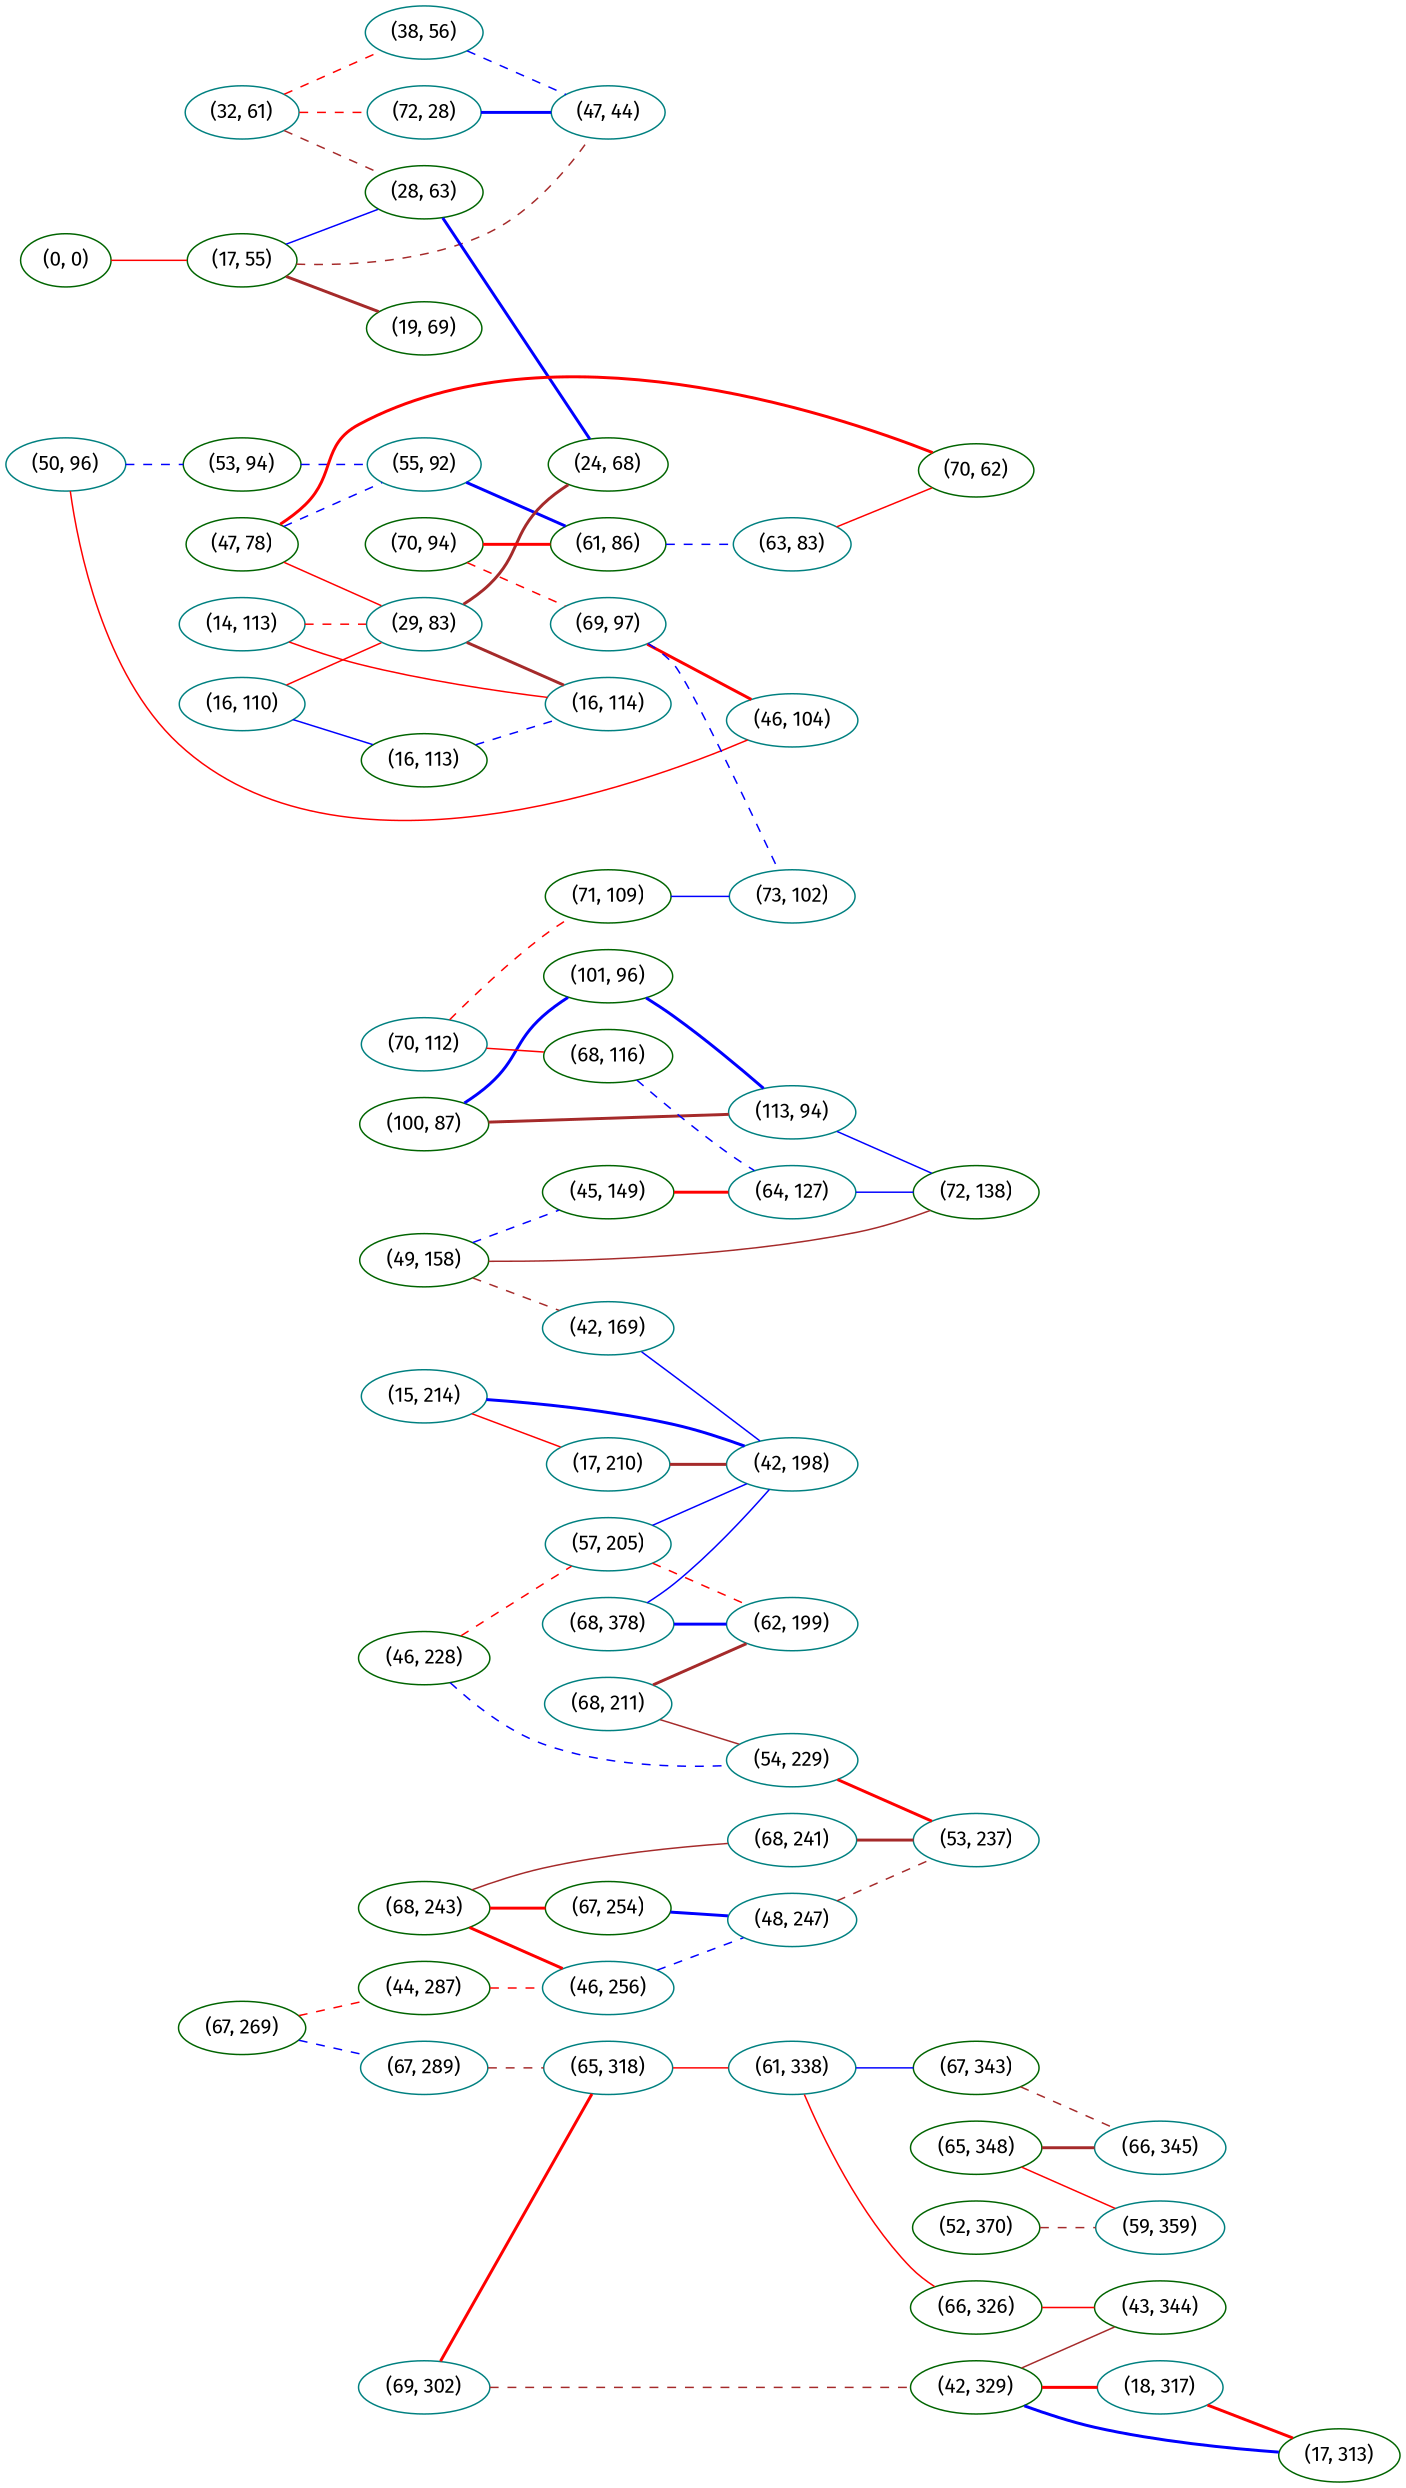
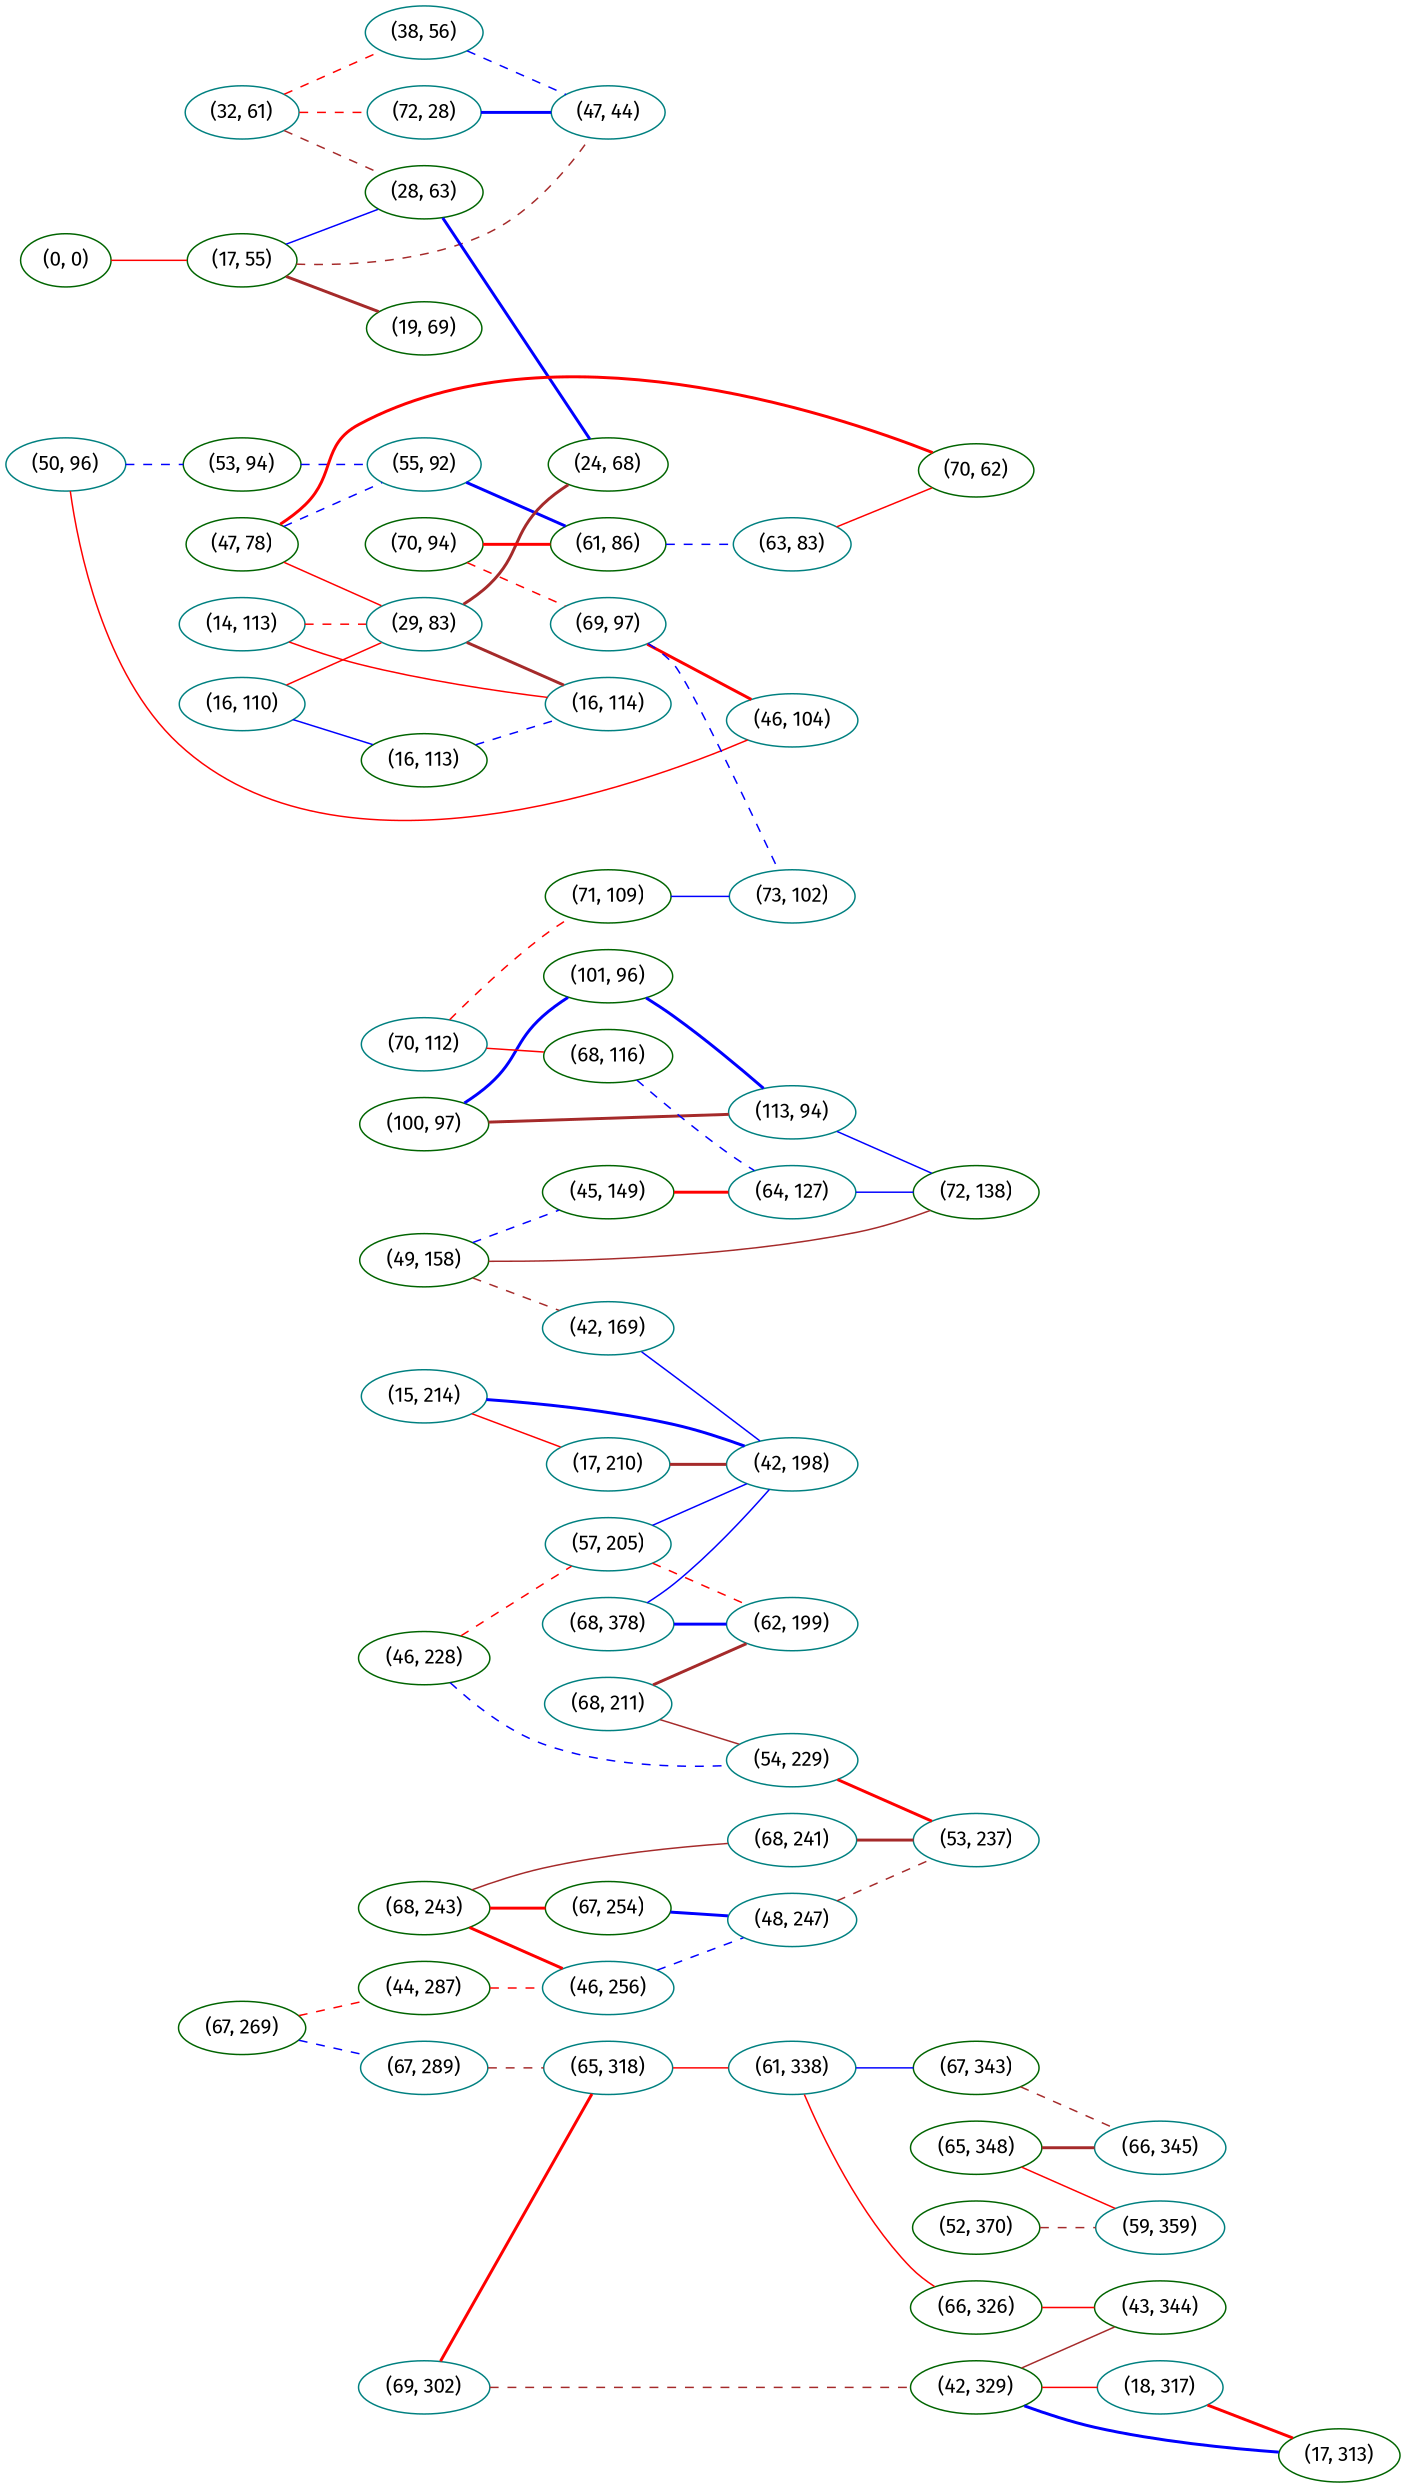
(424, 1124) -> (424, 1124)
(1070, 2387) -> (1070, 2387)
